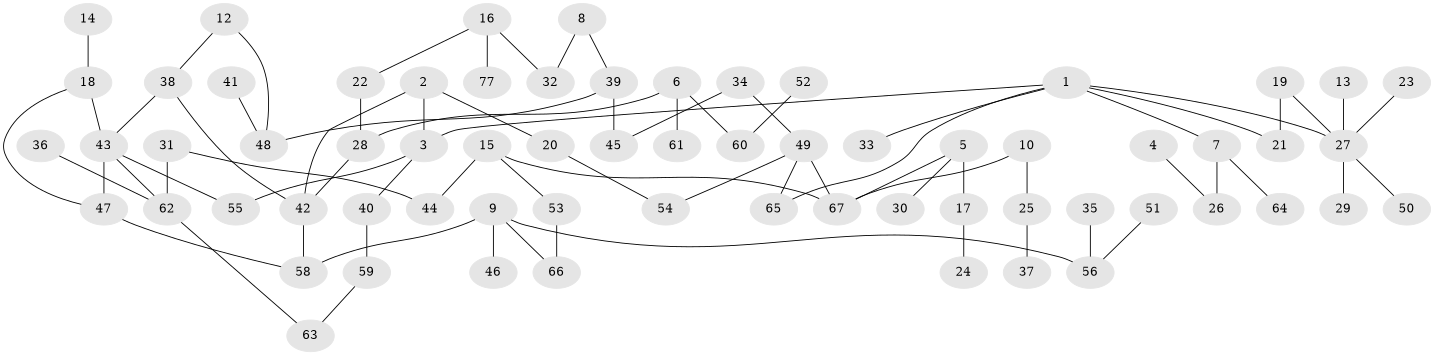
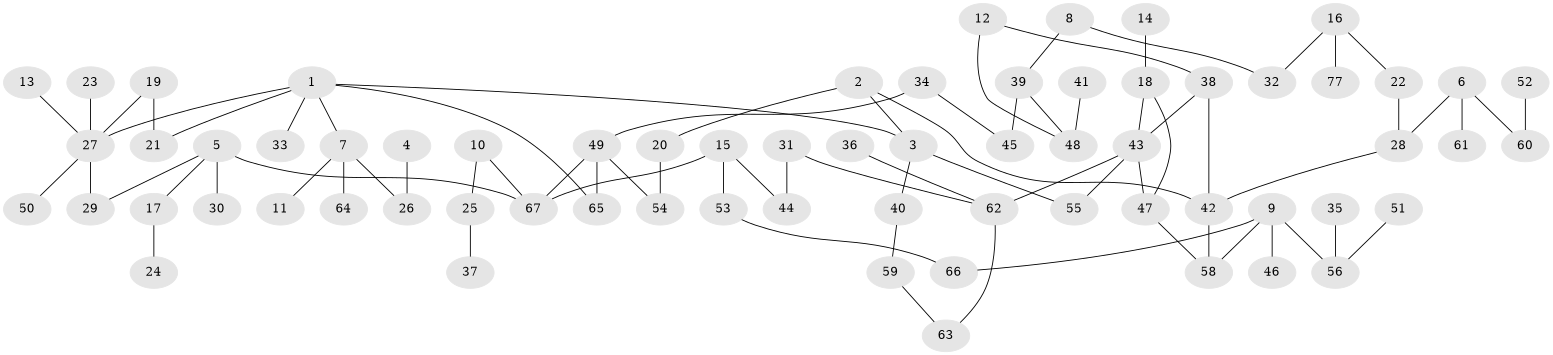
none -> (154, 178)
none -> (280, 209)
